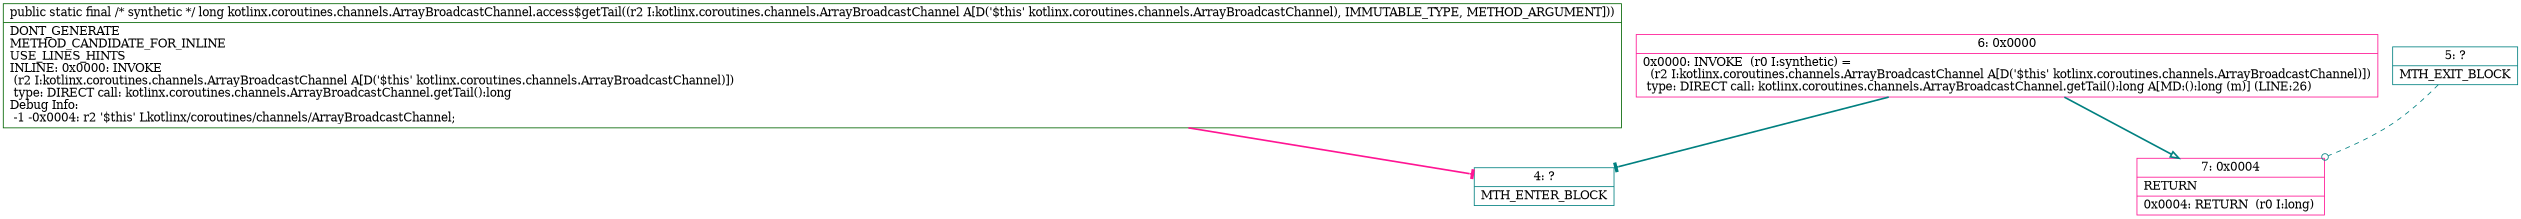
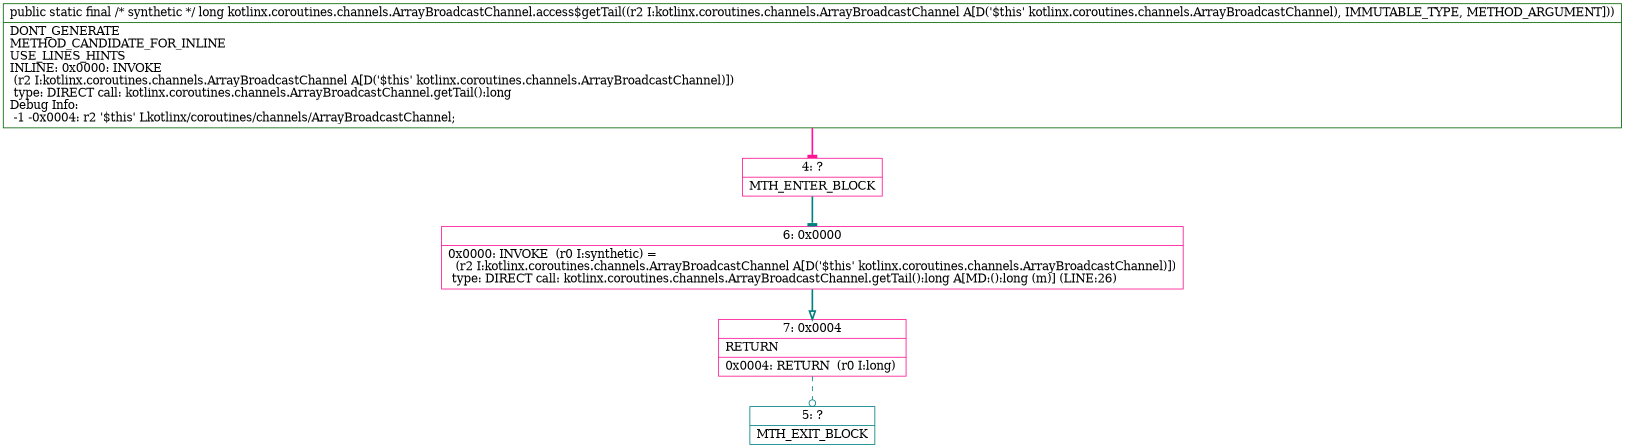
(2388, 127) -> (812, 388)
(1754, 132) -> (812, 209)
(1544, 187) -> (812, 177)
